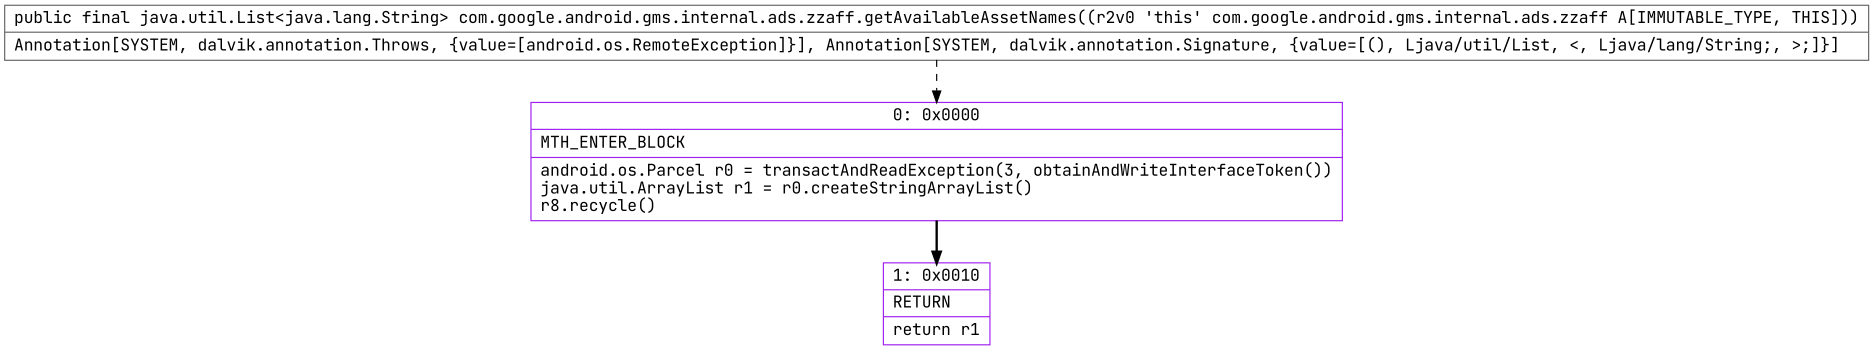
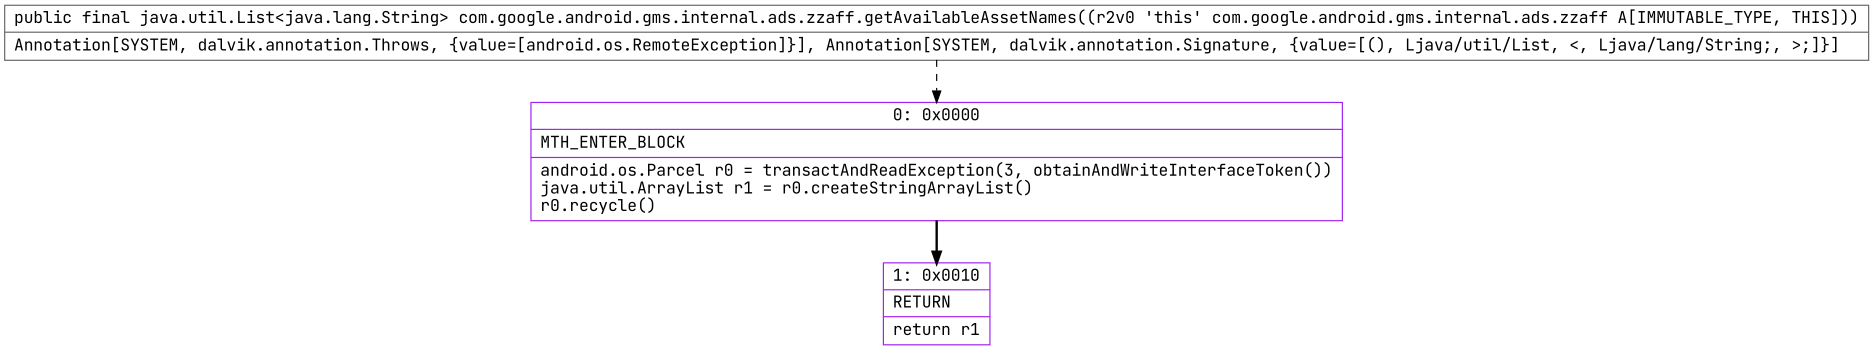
(599, 206) -> (599, 206)
